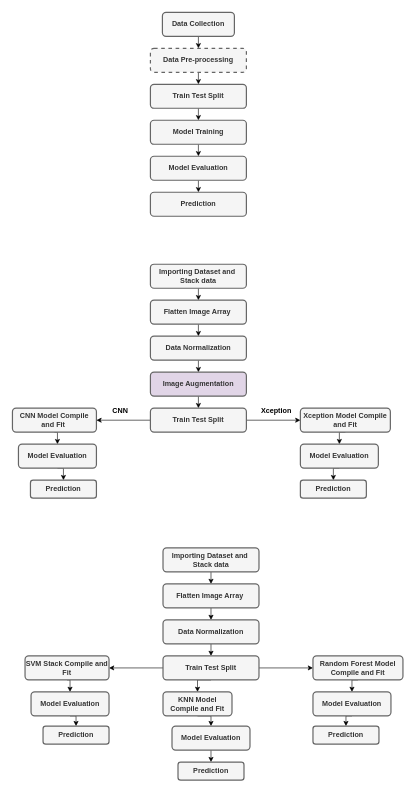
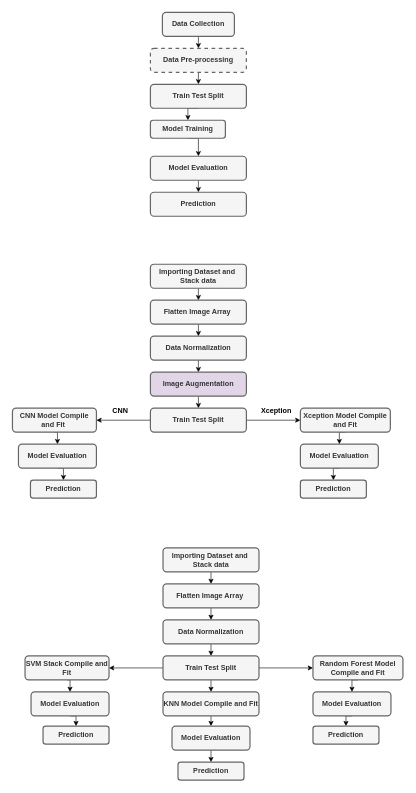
(198, 132) -> (188, 129)
(197, 704) -> (211, 704)
